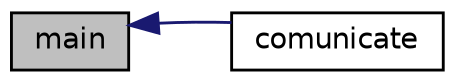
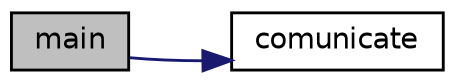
(195, 22) -> (166, 60)
